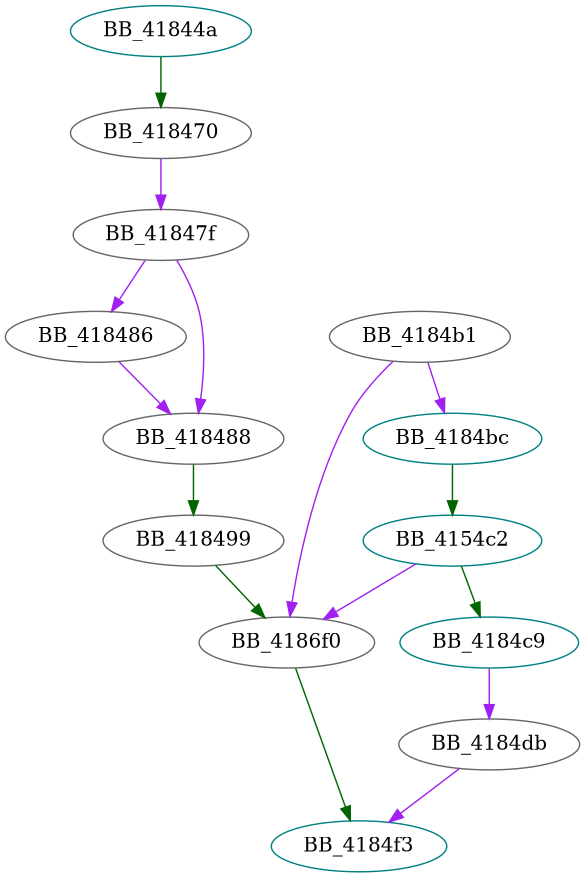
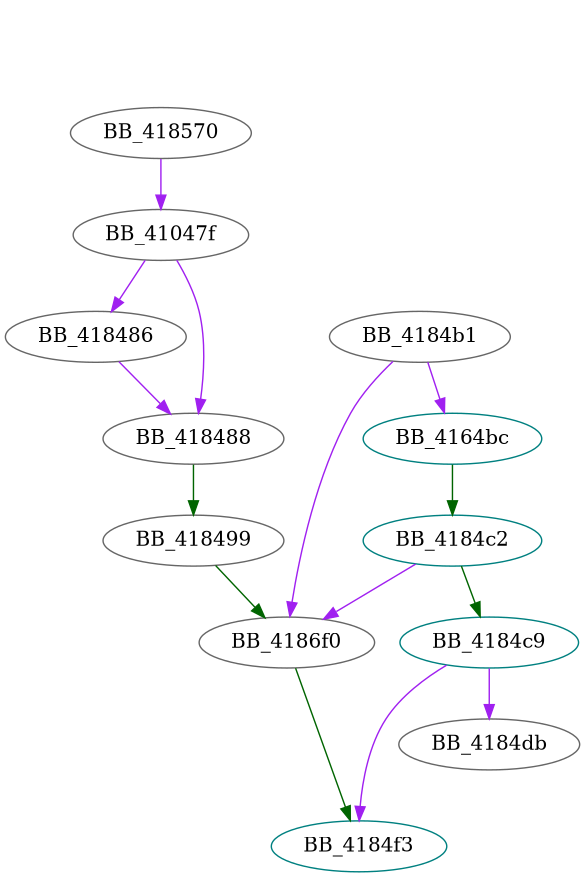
(161, 31) -> none
(161, 133) -> (161, 133)
(161, 235) -> (161, 235)
(452, 439) -> (452, 439)
(452, 541) -> (452, 541)
(430, 791) -> (383, 723)
